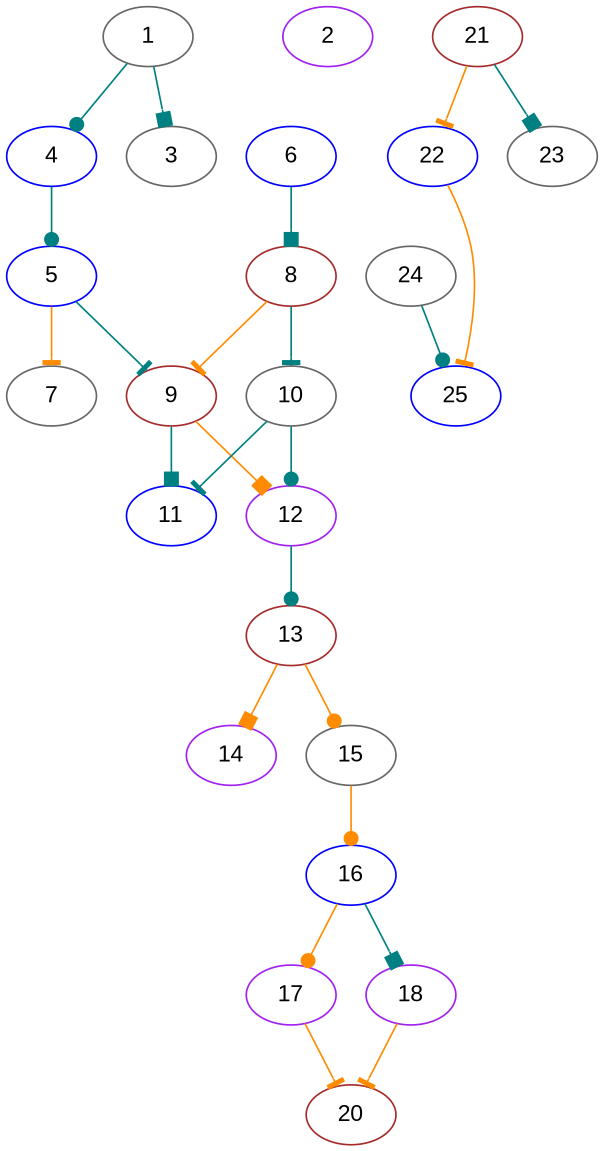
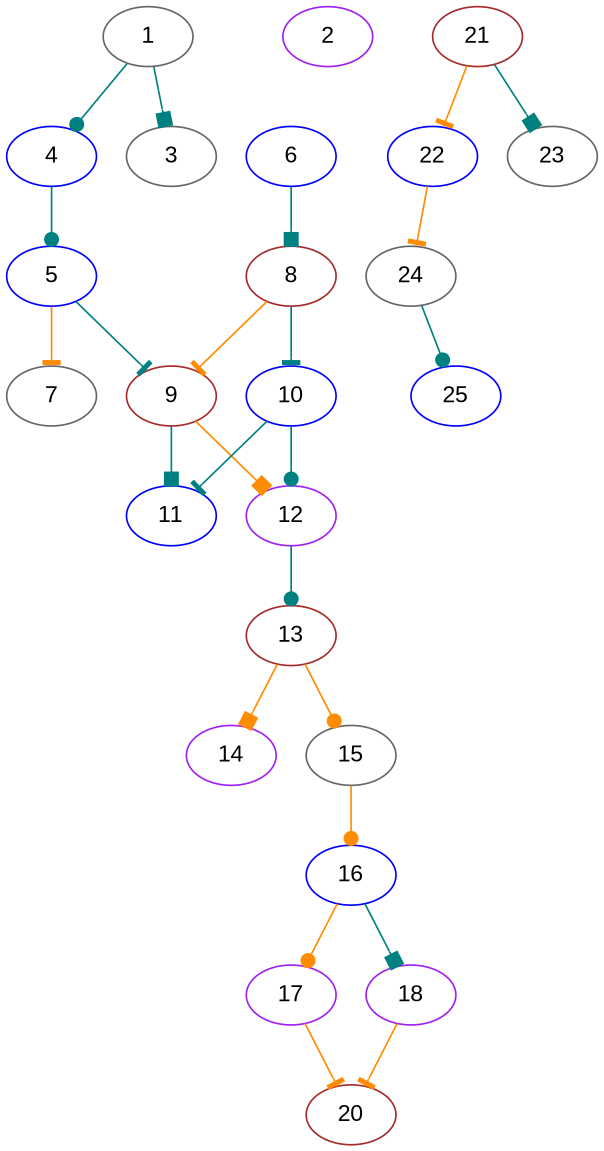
(474, 270) -> (423, 212)
(291, 396) -> (291, 396)
